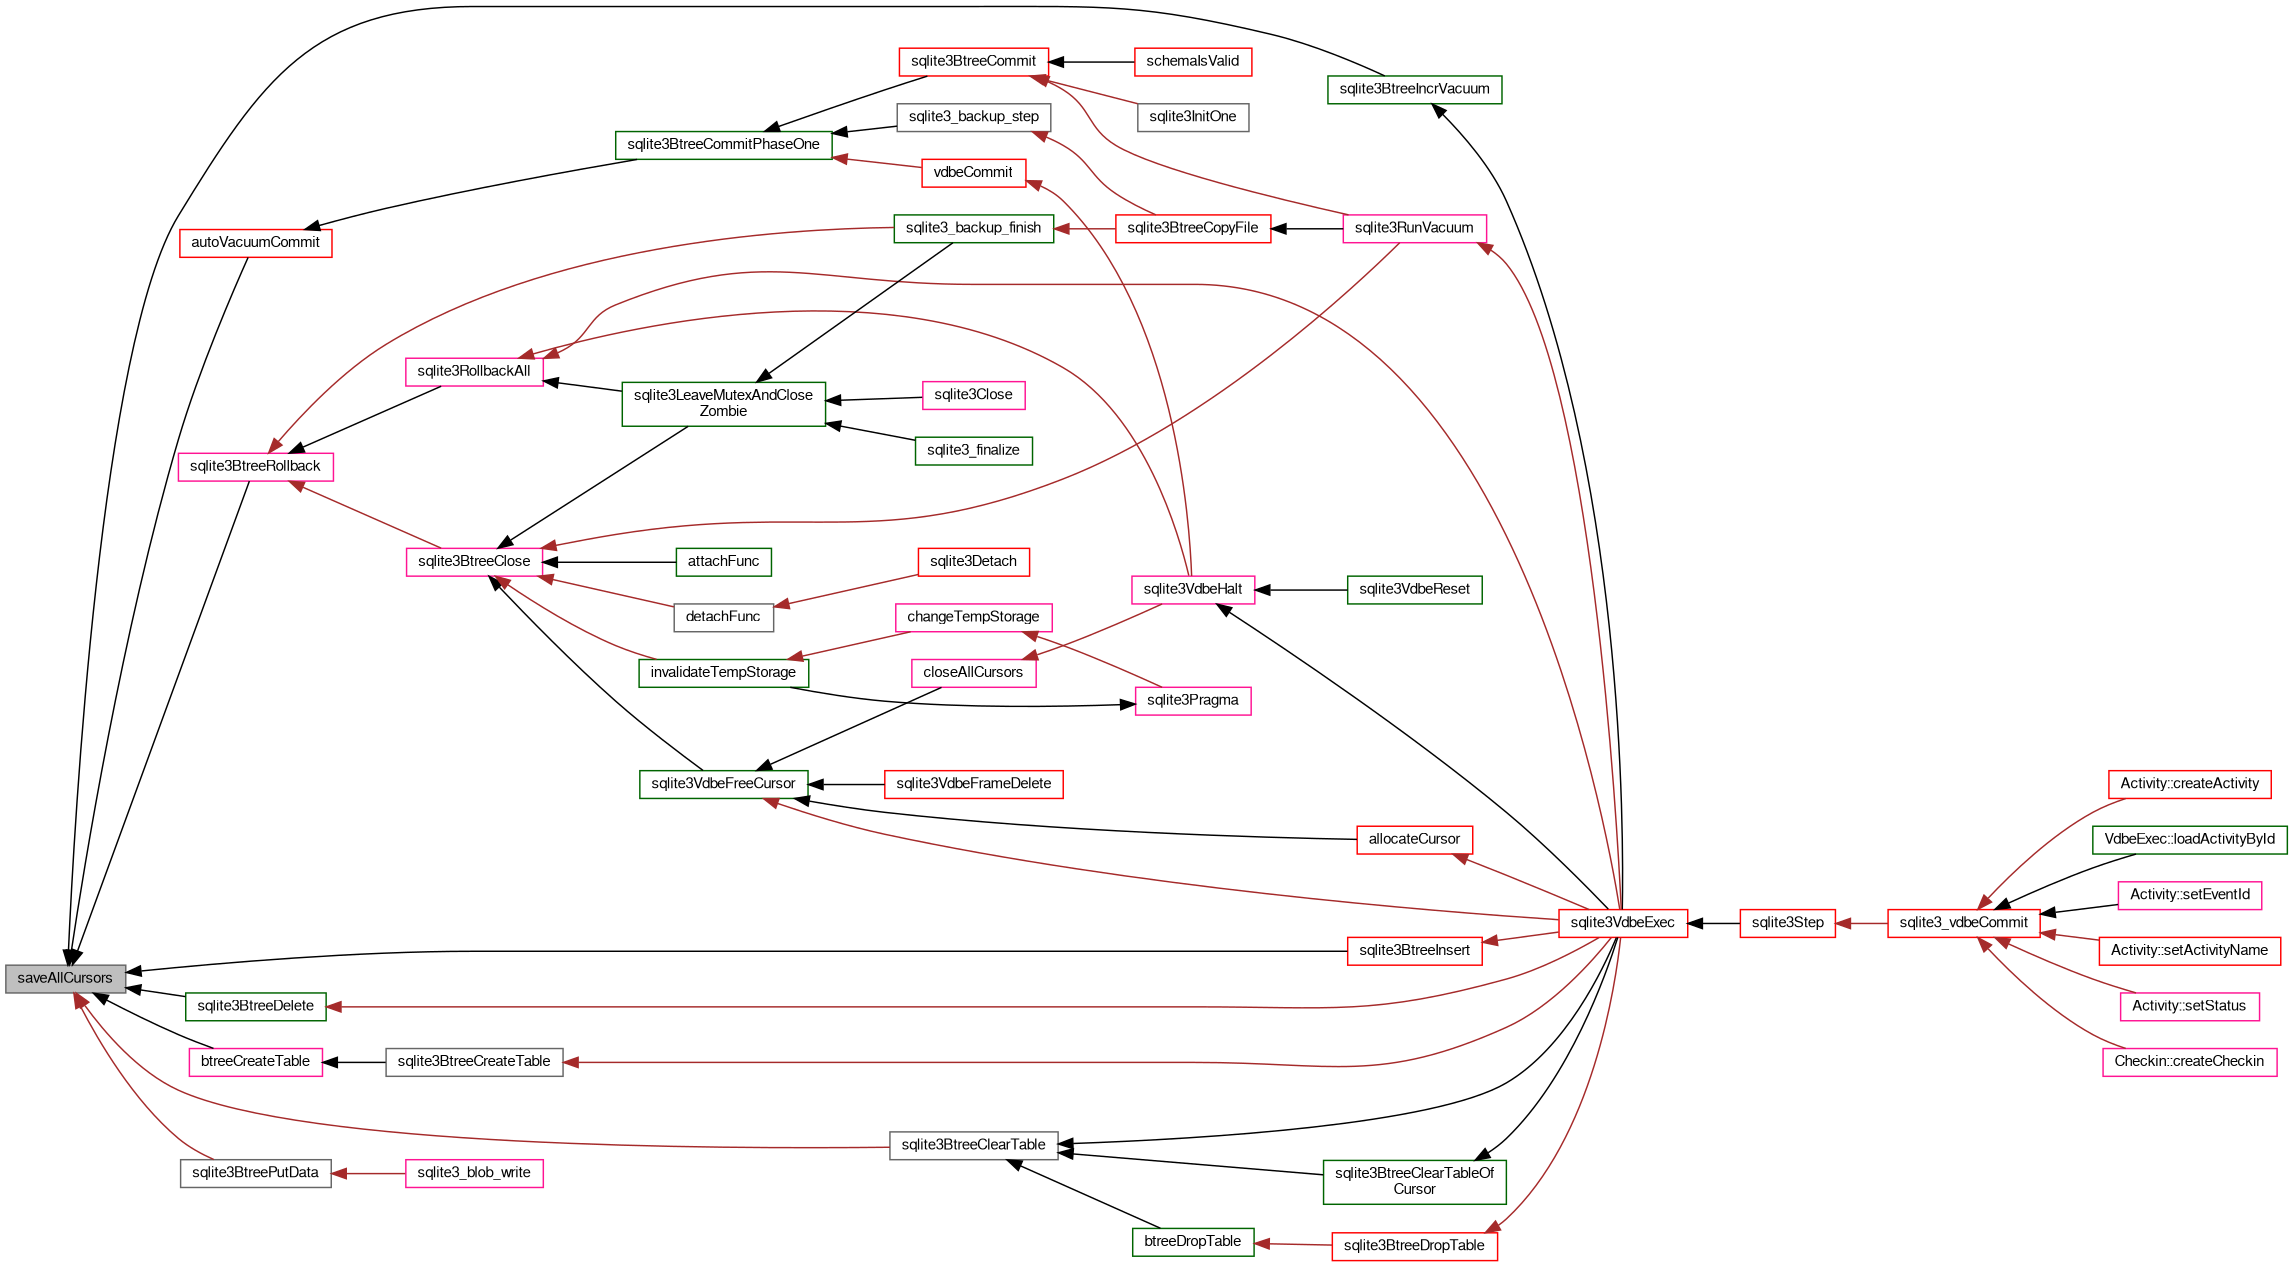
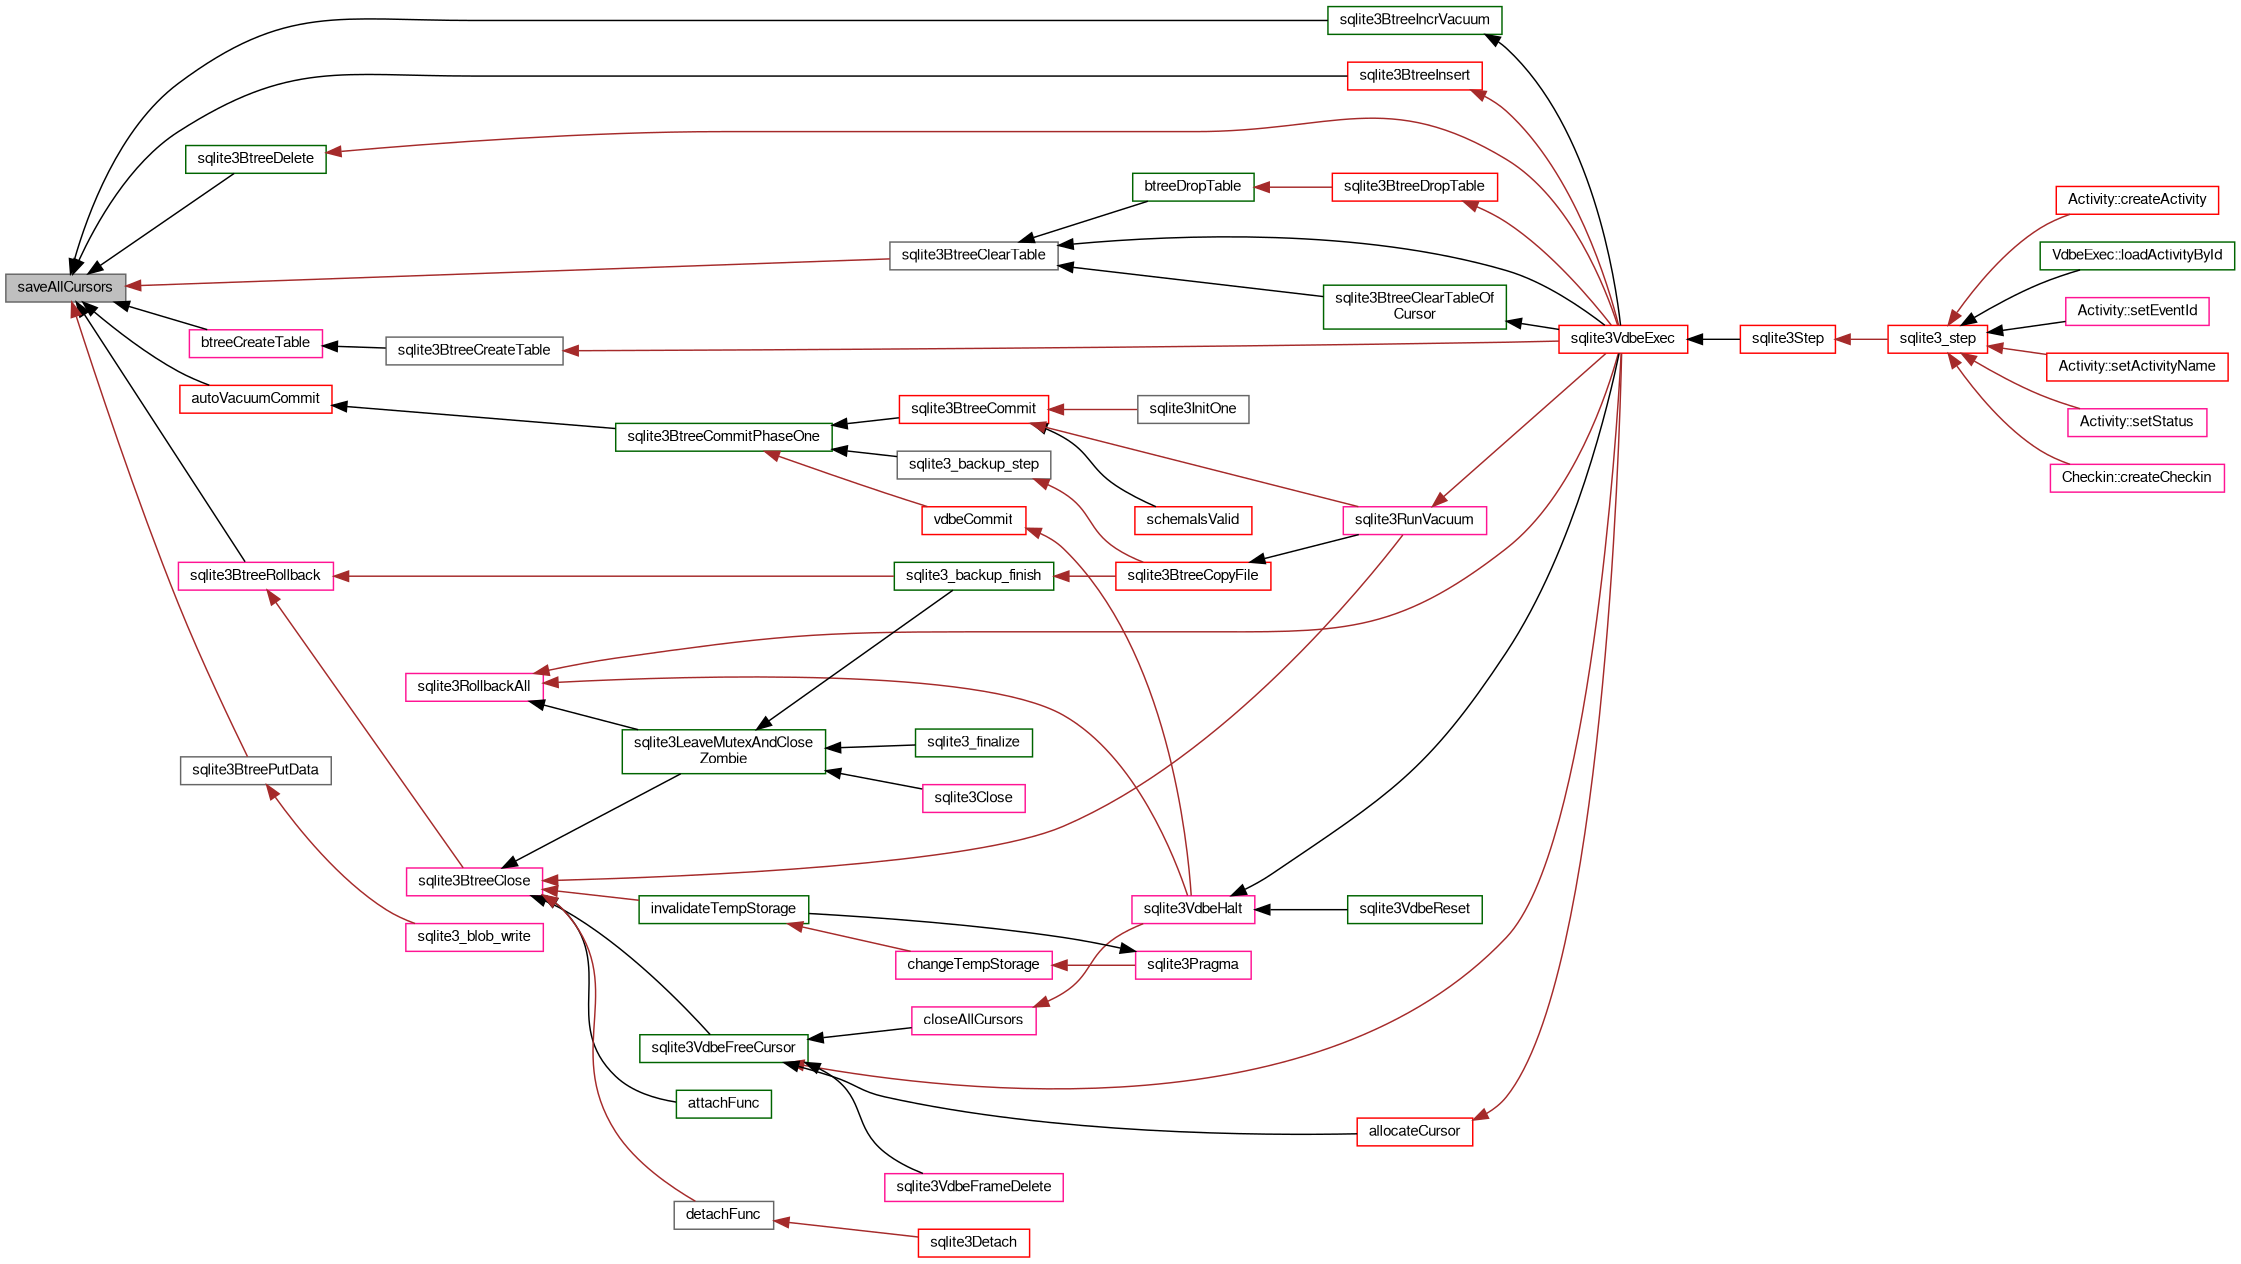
(372, 417) -> none
(974, 785) -> (974, 1188)
(1964, 923) -> (1938, 339)
